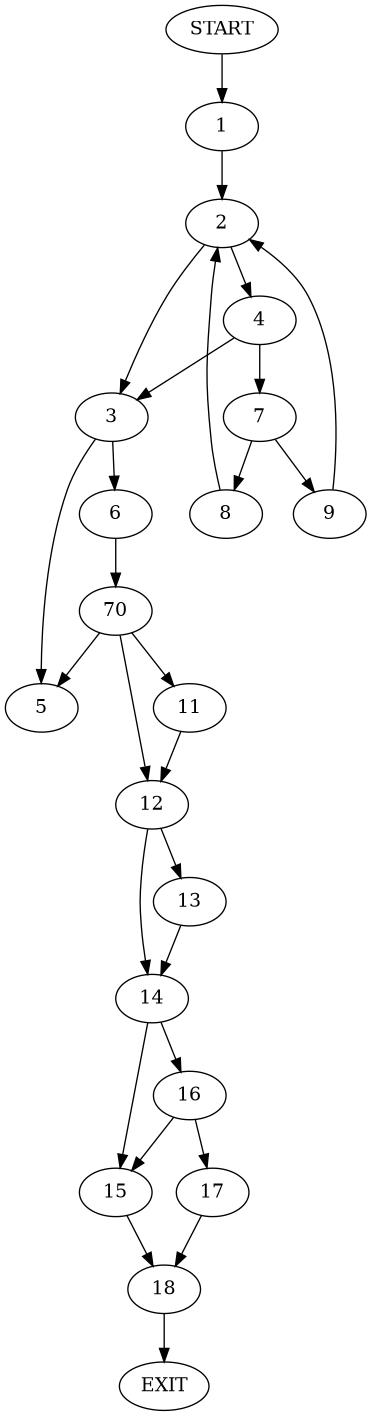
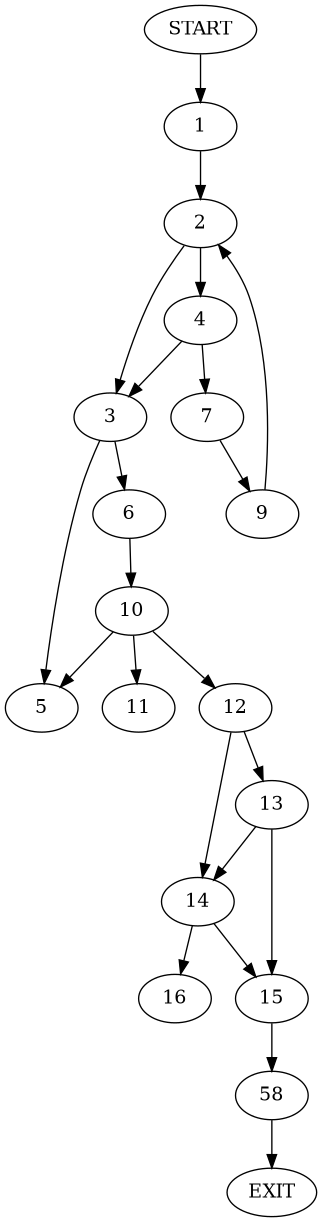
(226, 514) -> none
(116, 611) -> (132, 611)
(173, 750) -> none
(157, 1139) -> (272, 895)
(213, 1192) -> none
(164, 1289) -> (272, 1096)
